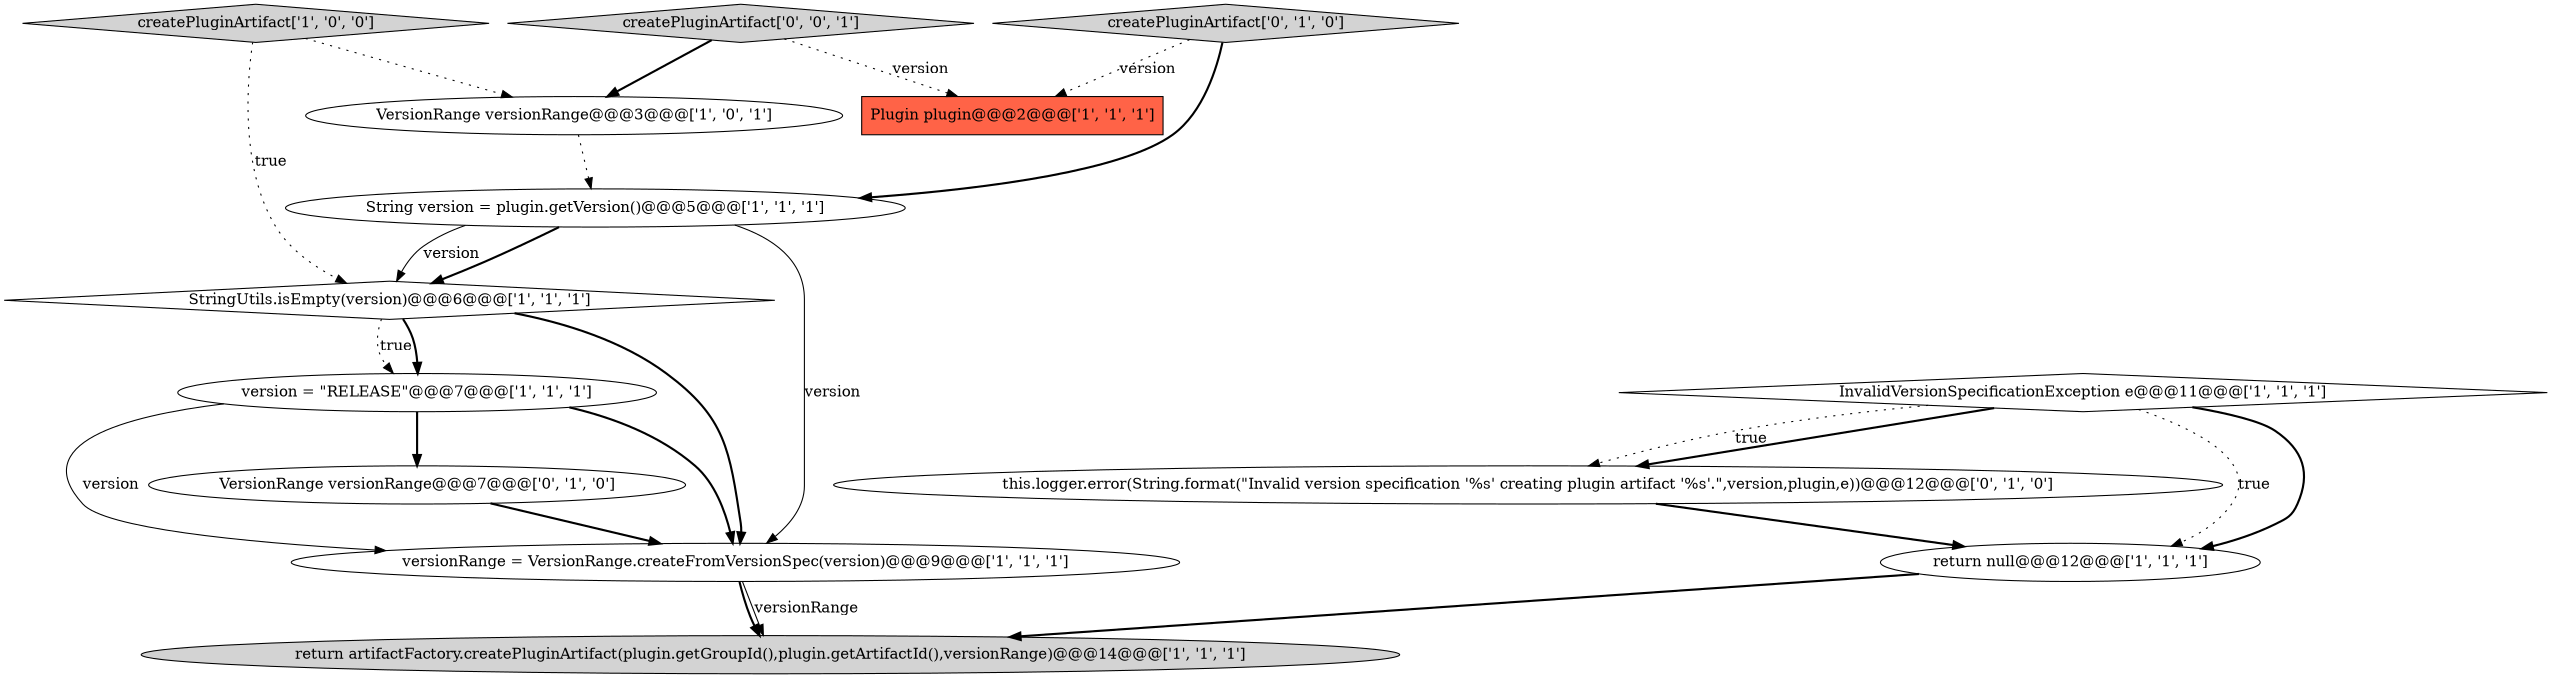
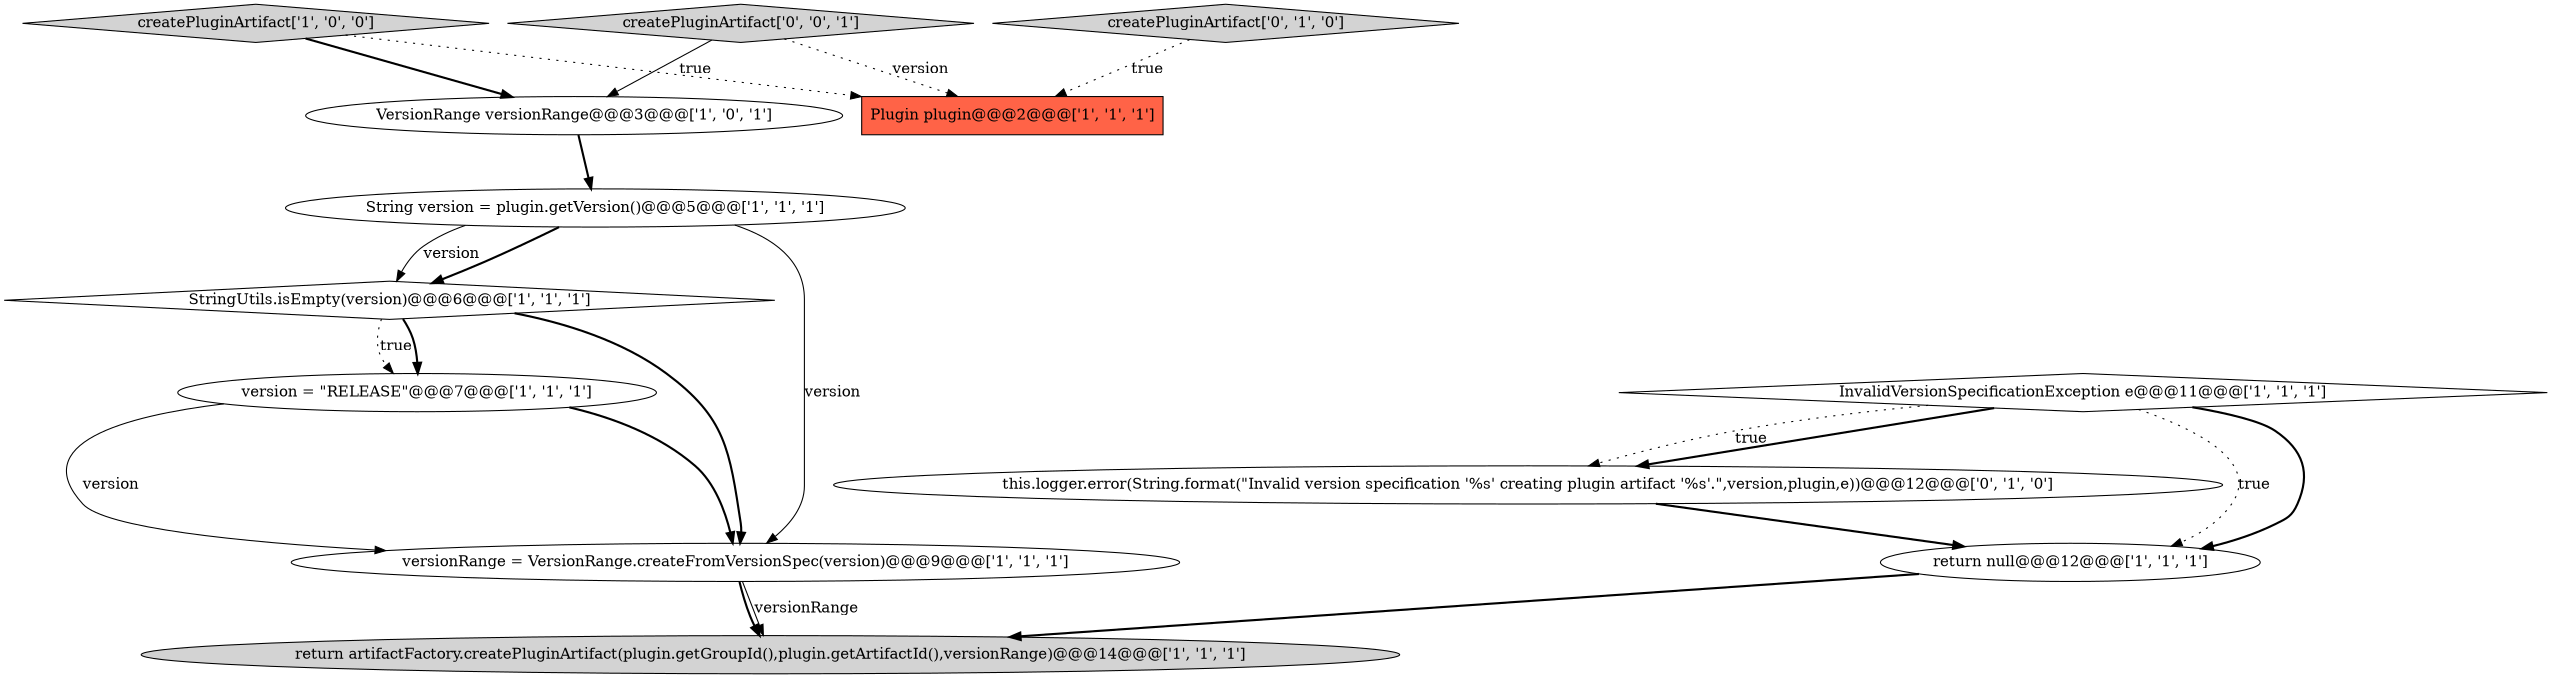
(404, 66) -> (404, 66)
(664, 66) -> (664, 66)
(1148, 70) -> (1148, 70)
(583, 156) -> (583, 156)
(1078, 170) -> none
(256, 177) -> (598, 65)
(417, 485) -> none
